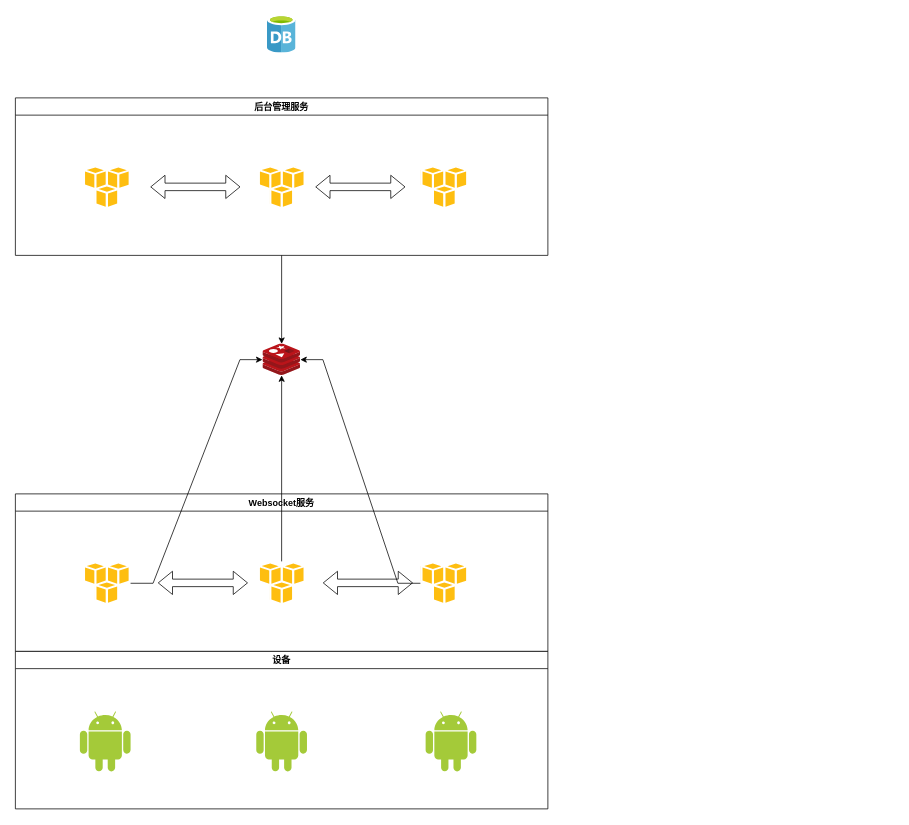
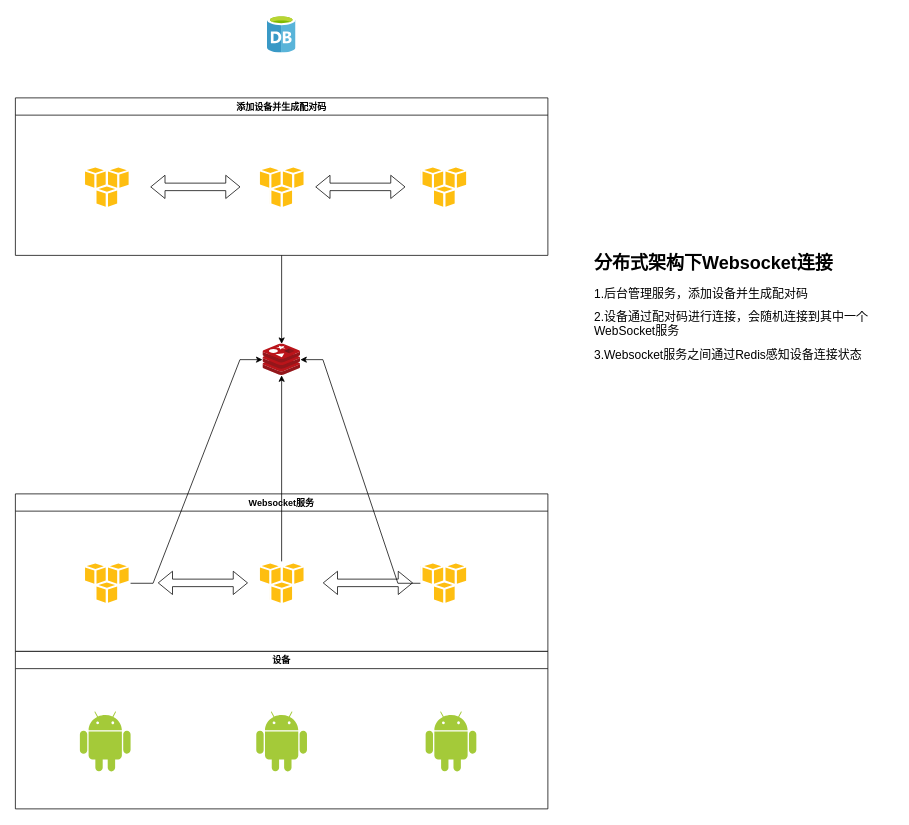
(282, 107) -> (282, 107)
none -> (743, 349)
